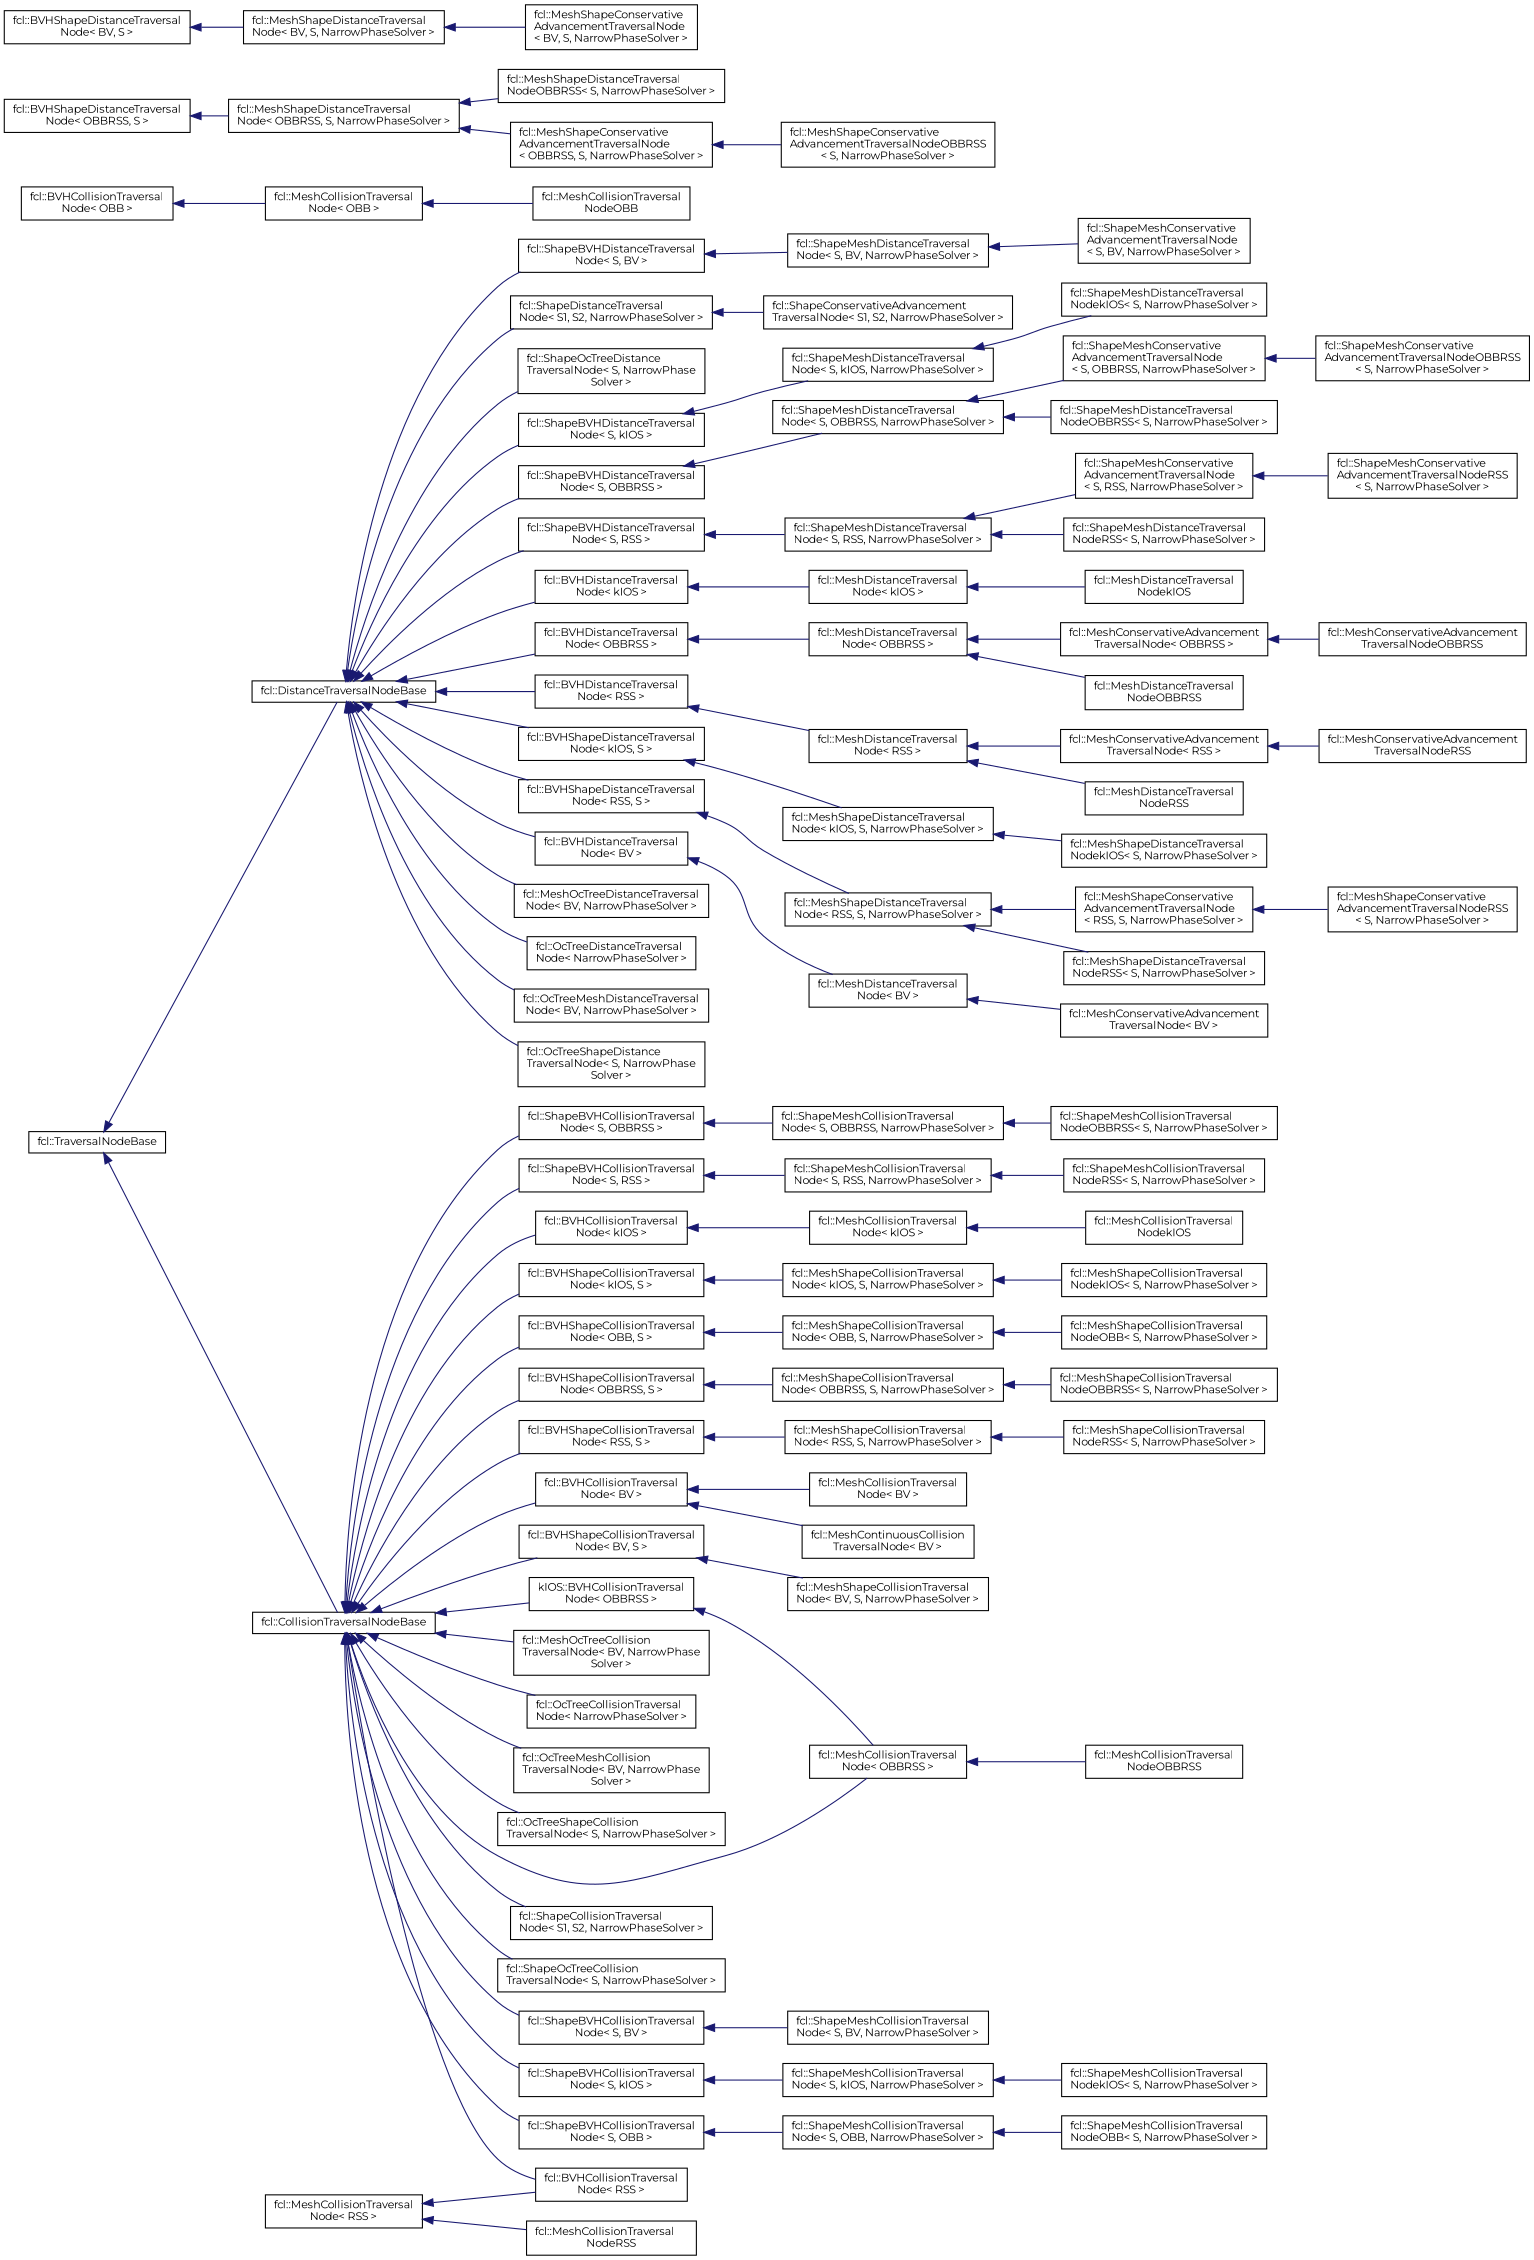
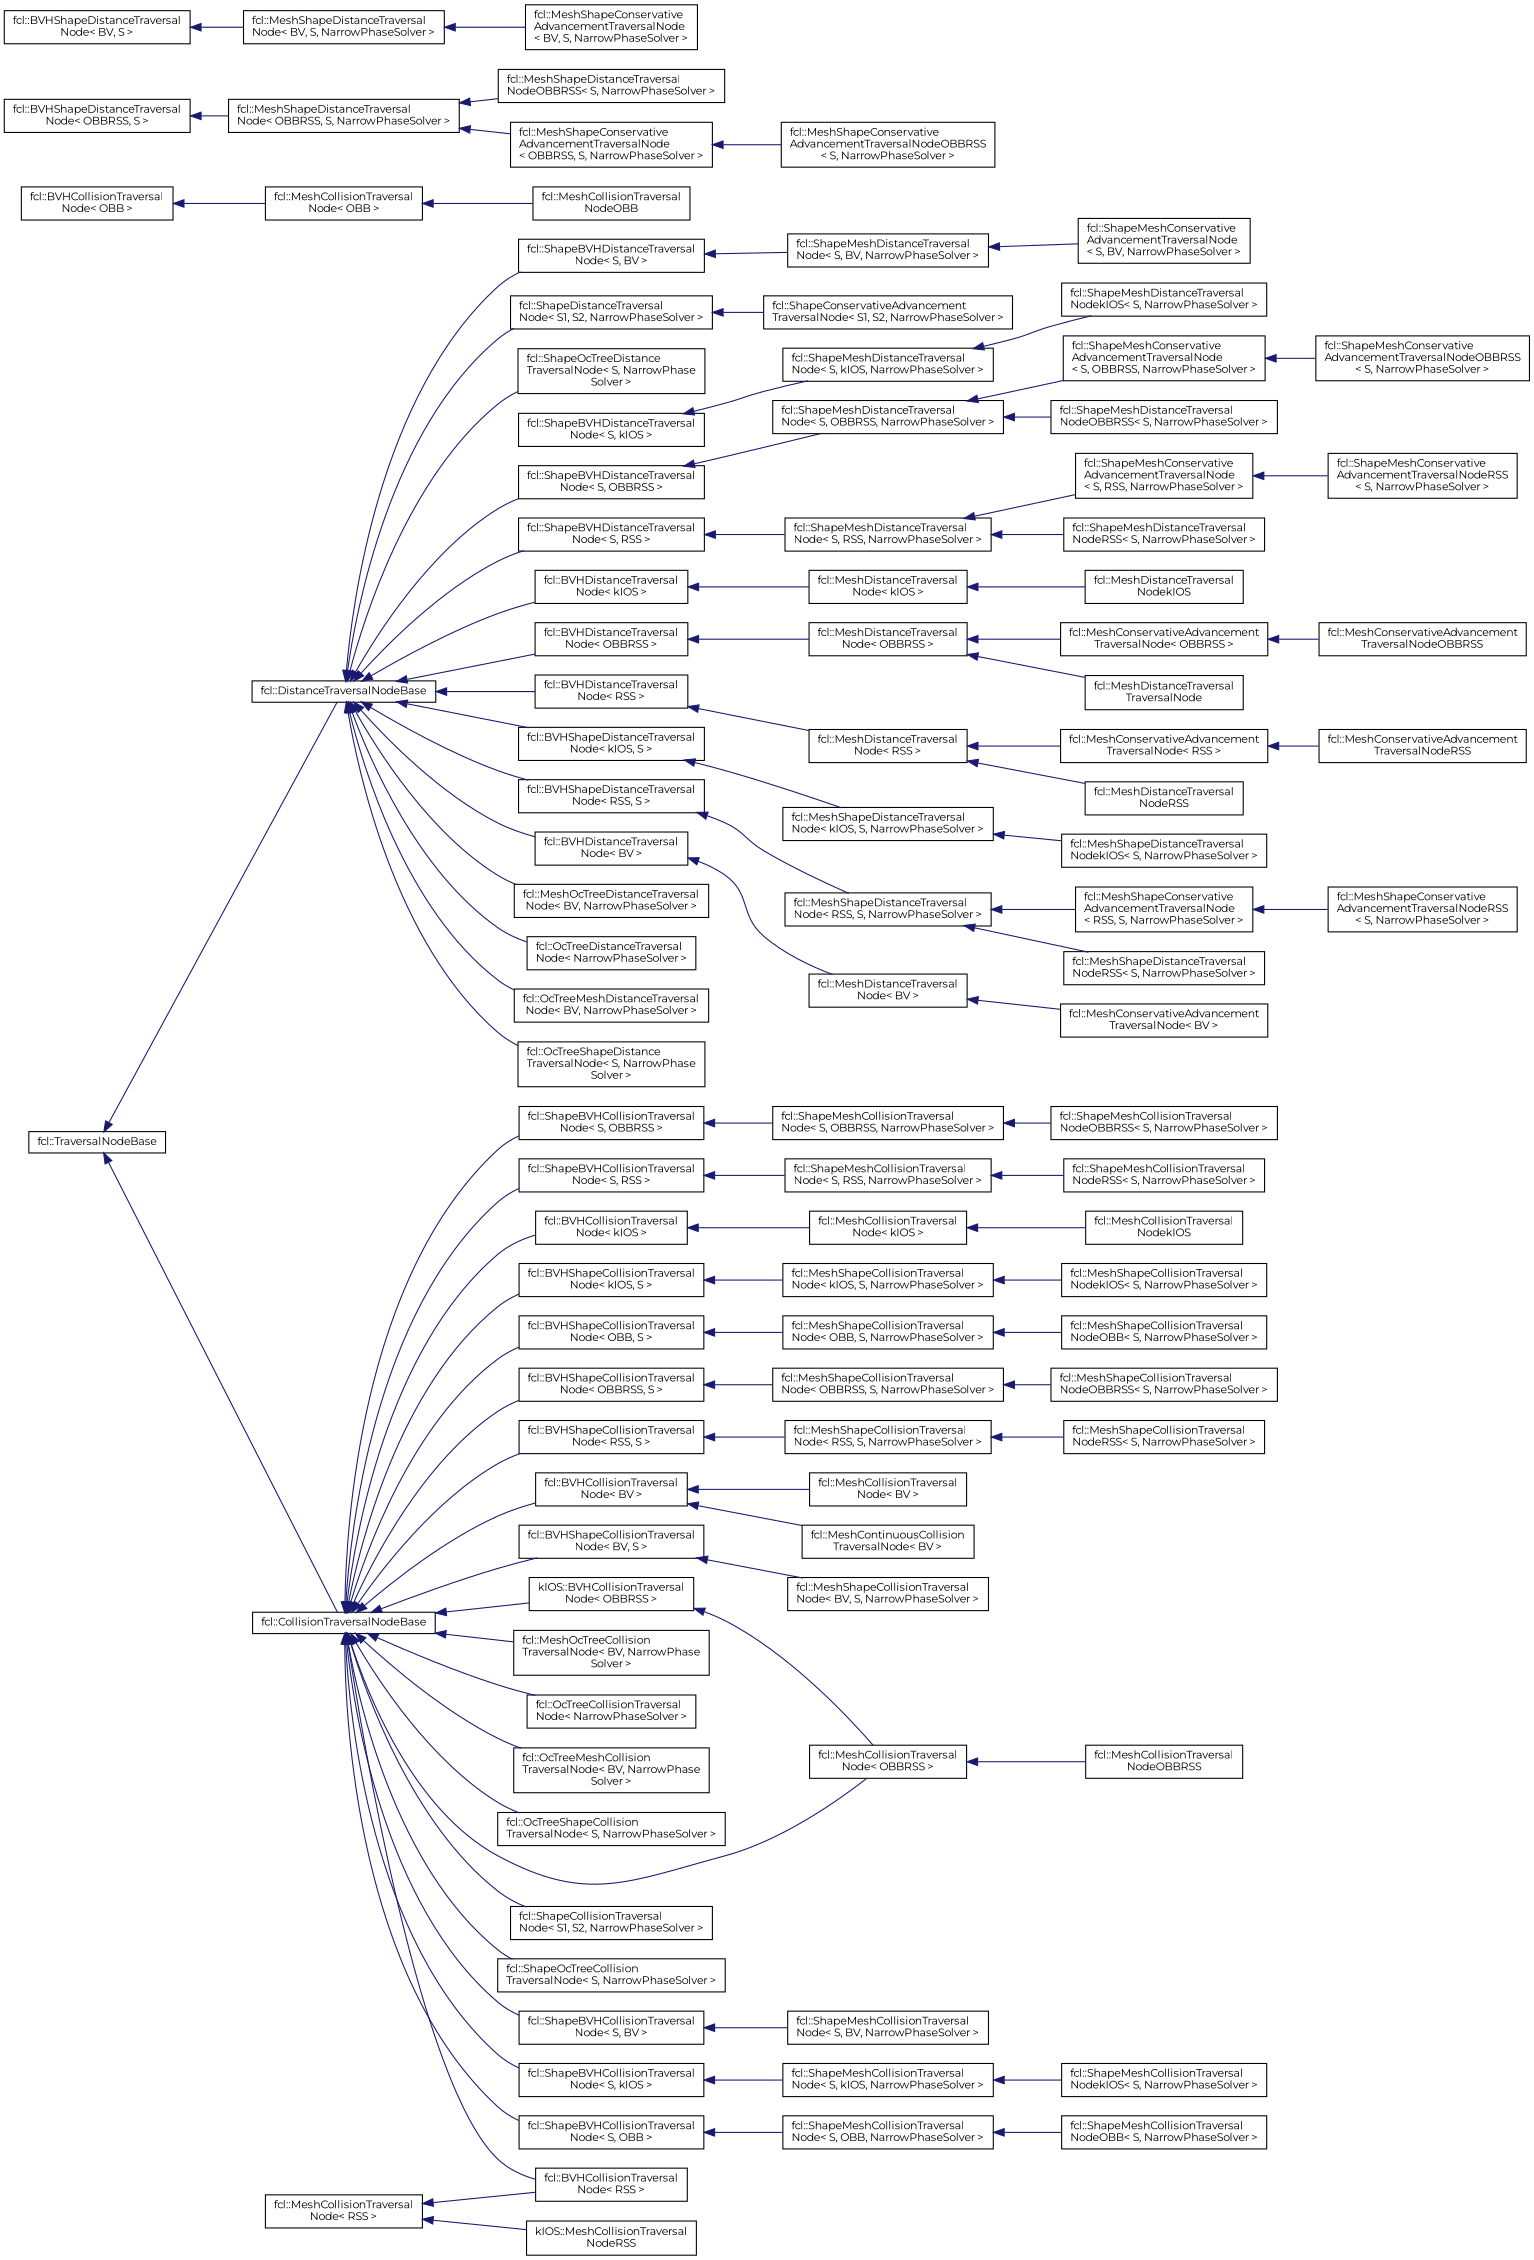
(417, 544) -> none
(1164, 693) -> (1164, 693)
(611, 2238) -> (611, 2238)
